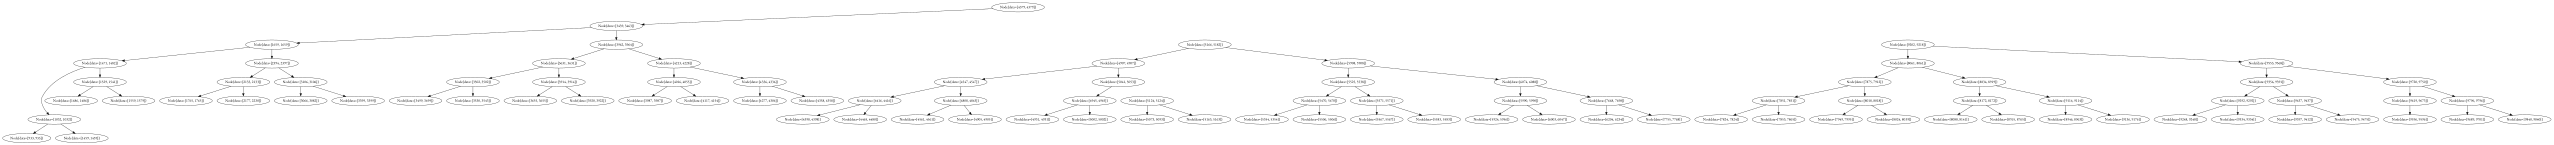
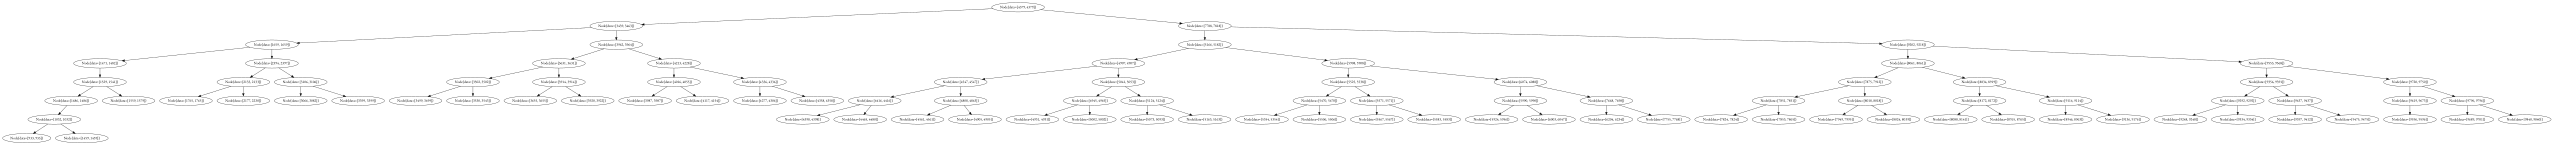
none -> (1205, 26)
(54, 83) -> (64, 109)
none -> (1132, 91)
